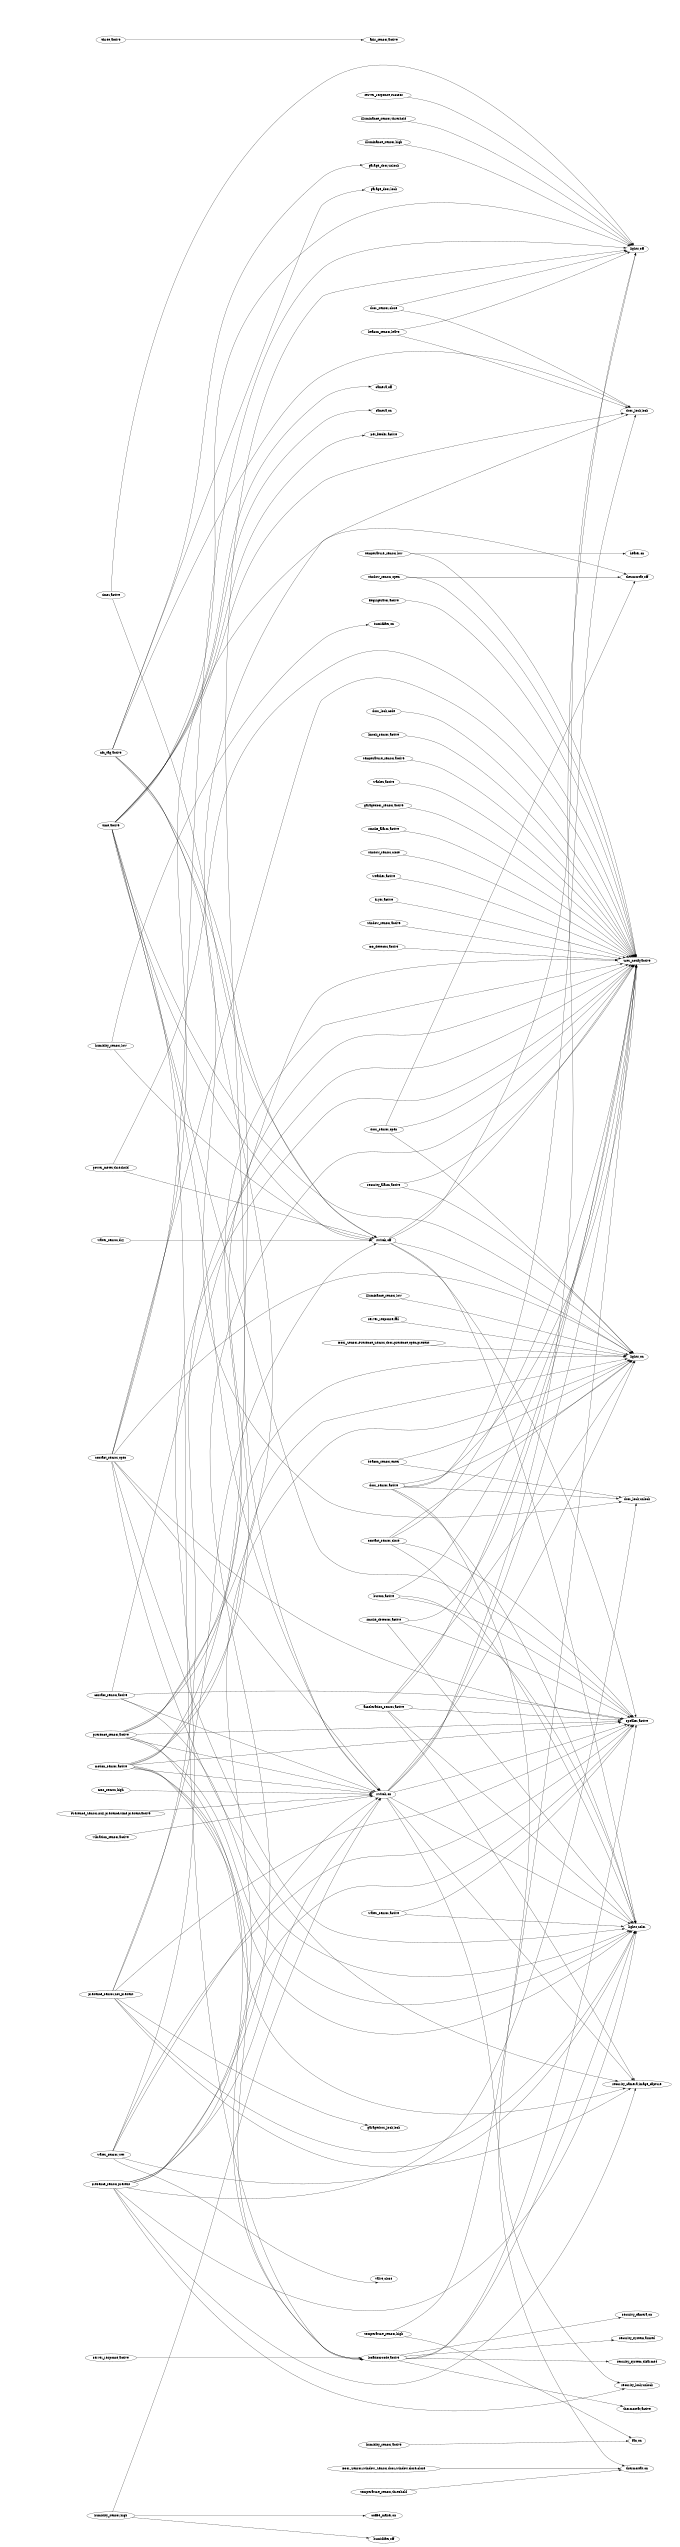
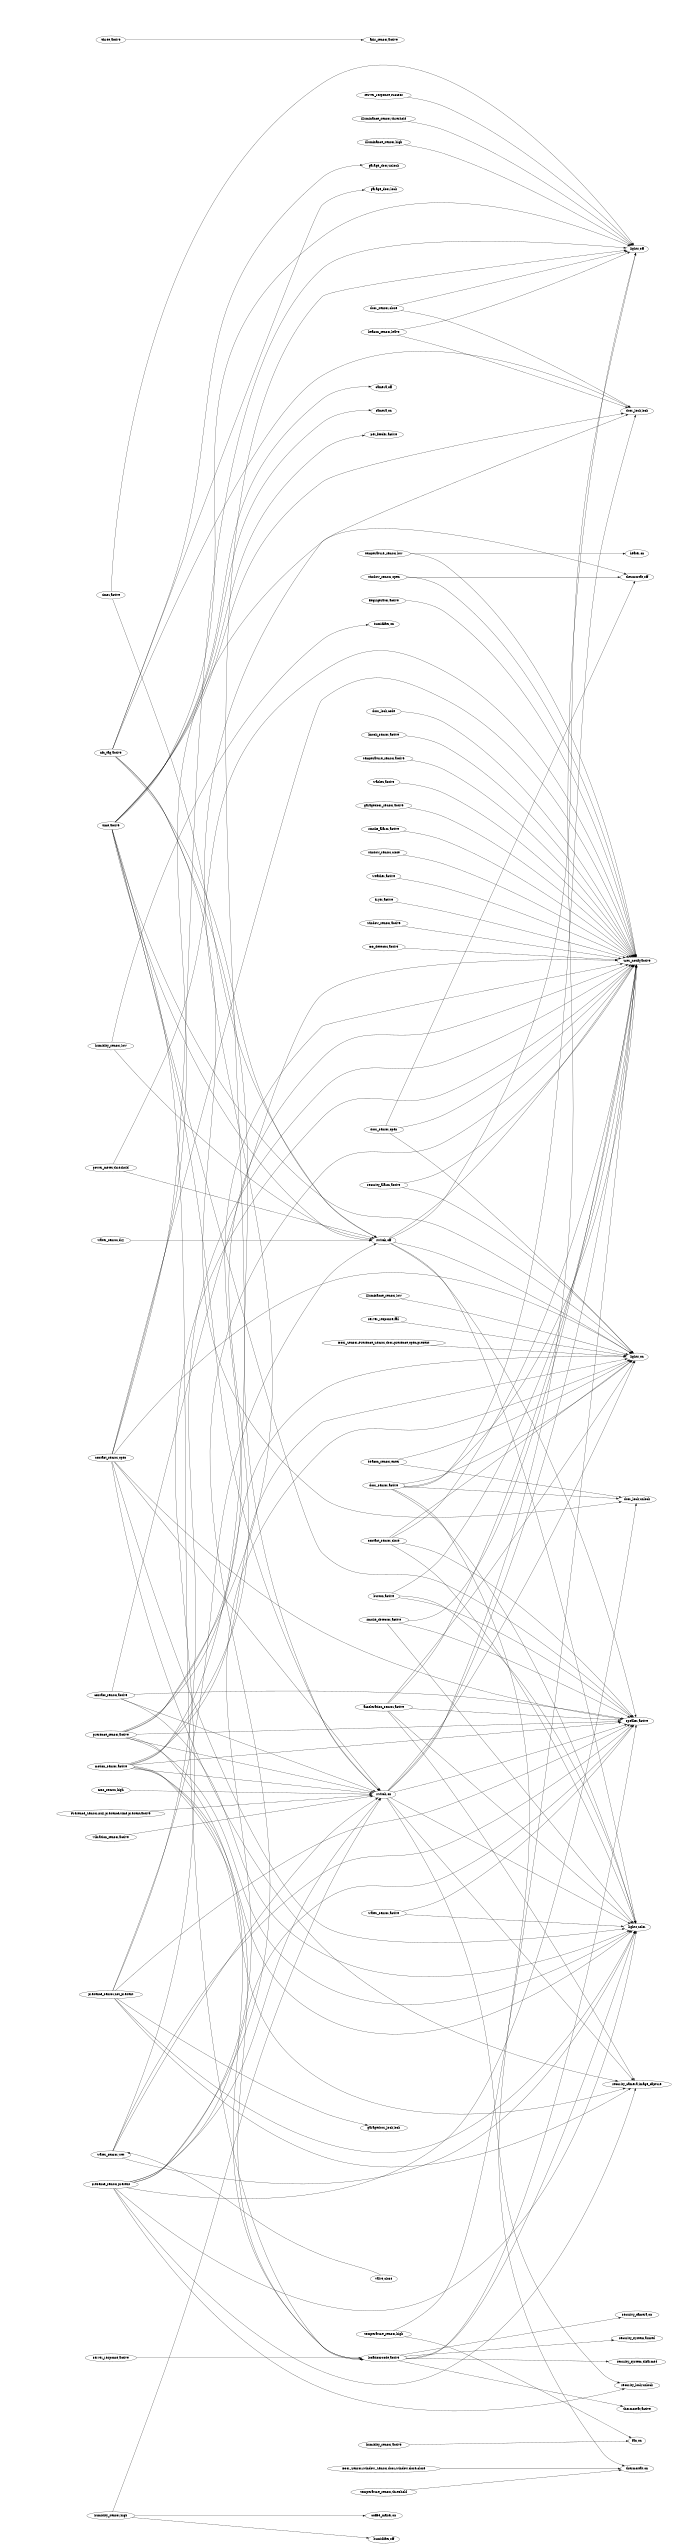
(243, 2226) -> (259, 2222)
